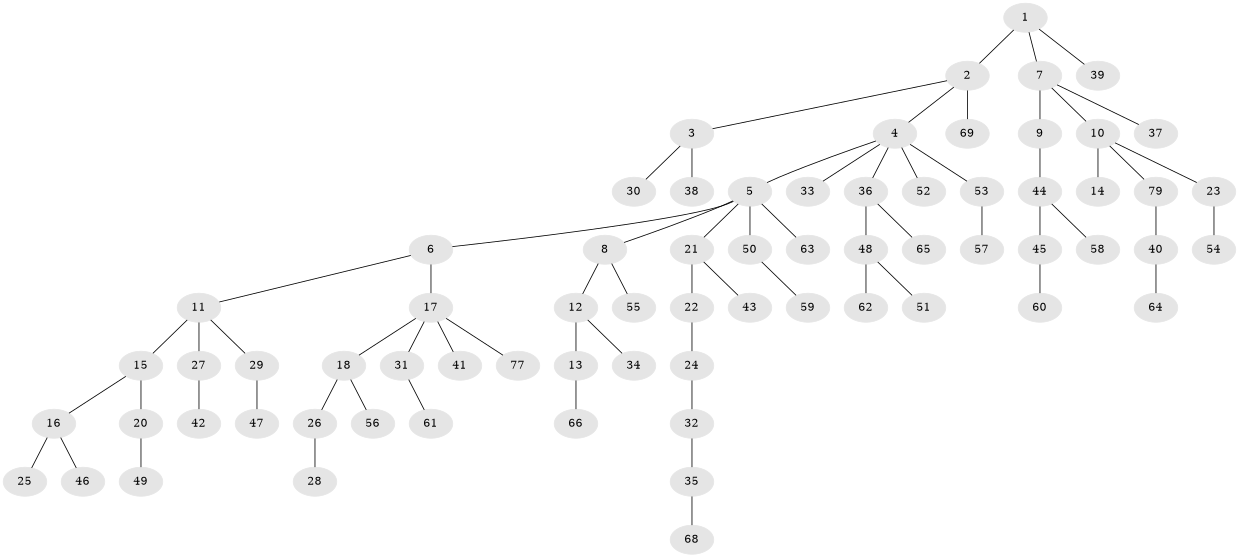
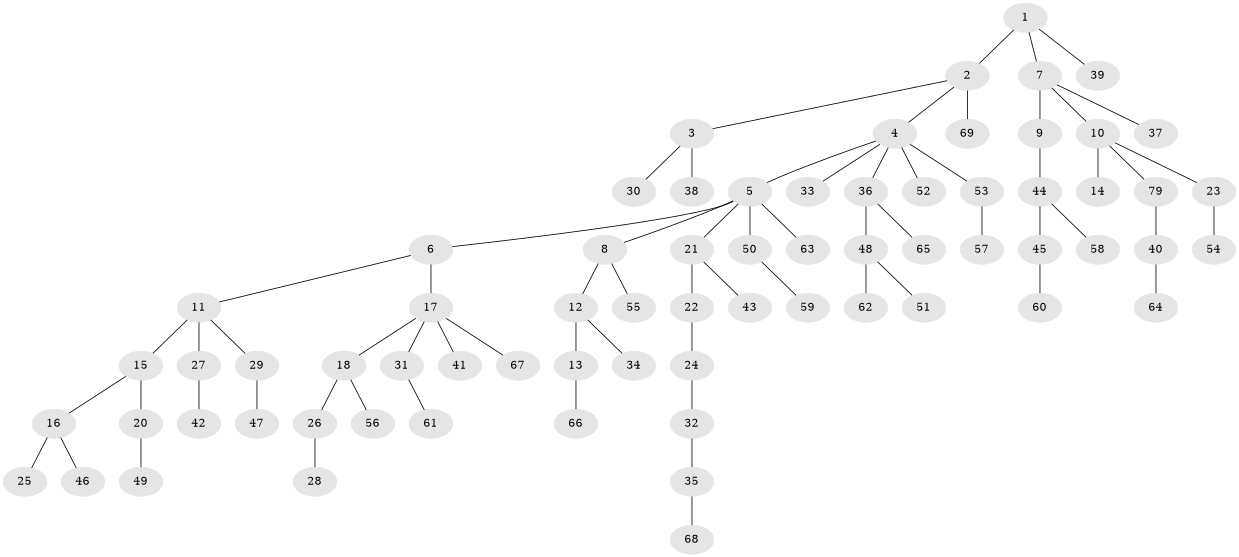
(518, 366) -> (518, 366)
